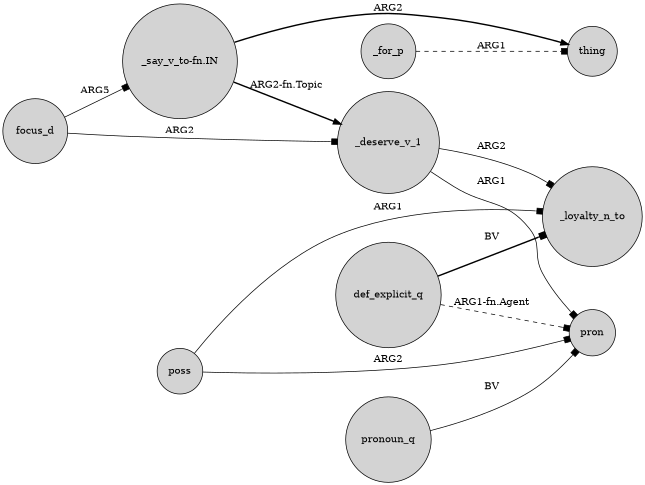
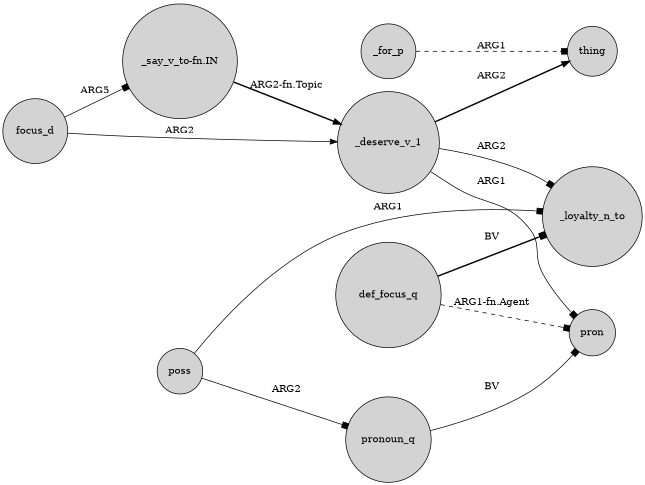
(398, 14) -> (499, 93)
(199, 139) -> (199, 139)
(388, 295) -> (388, 295)
(384, 370) -> (271, 401)
